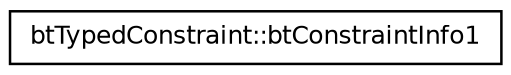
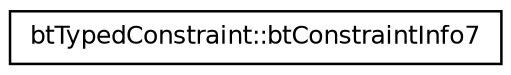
(256, 38) -> (256, 38)
